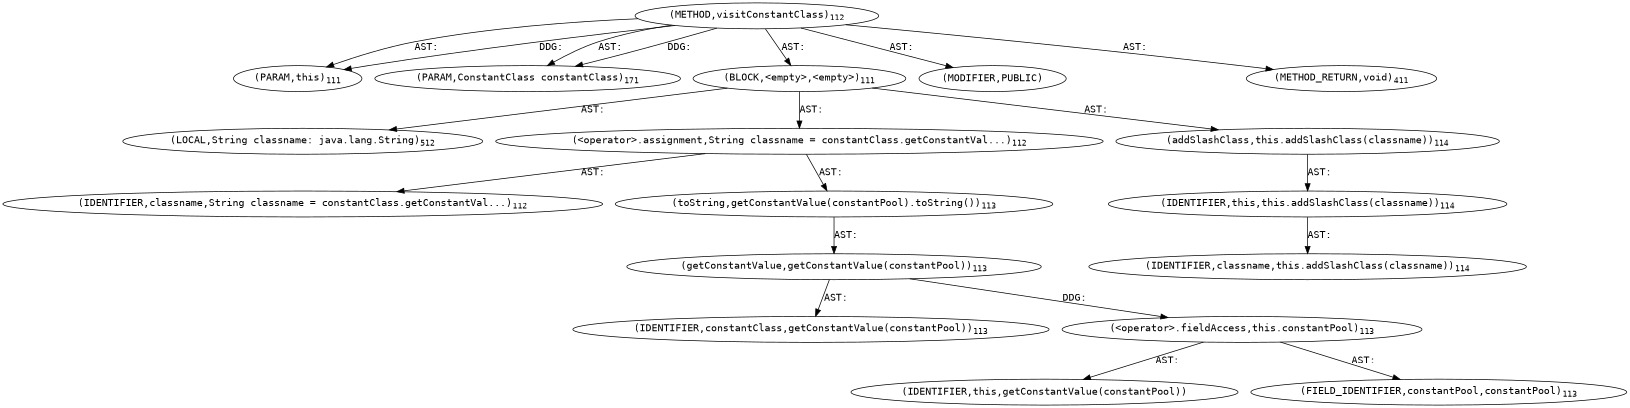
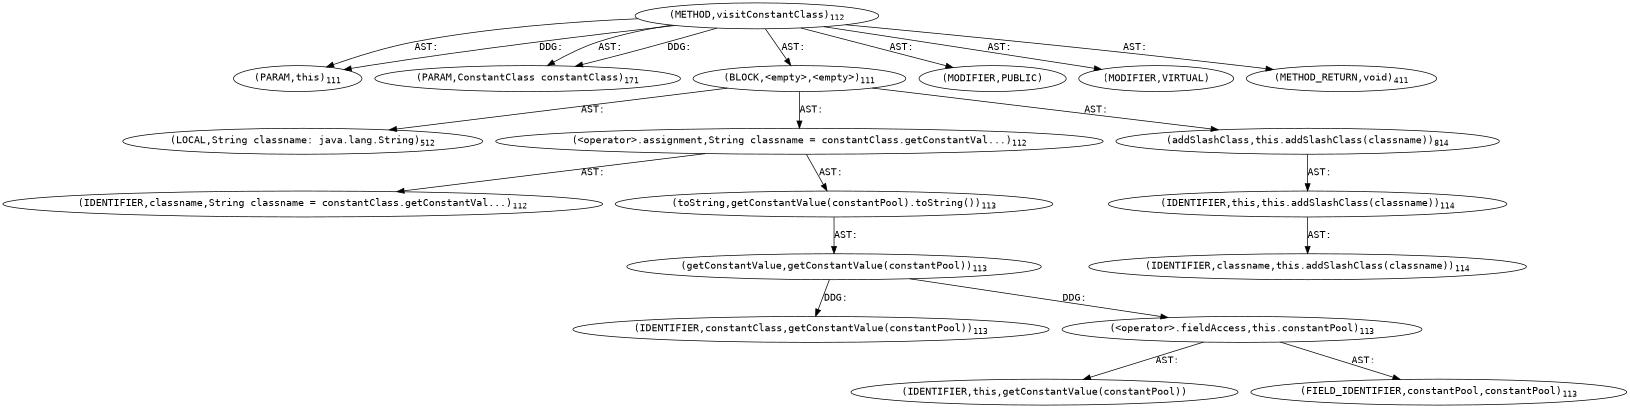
none -> (1156, 79)
(1442, 140) -> (1442, 140)
(839, 298) -> (839, 298)
